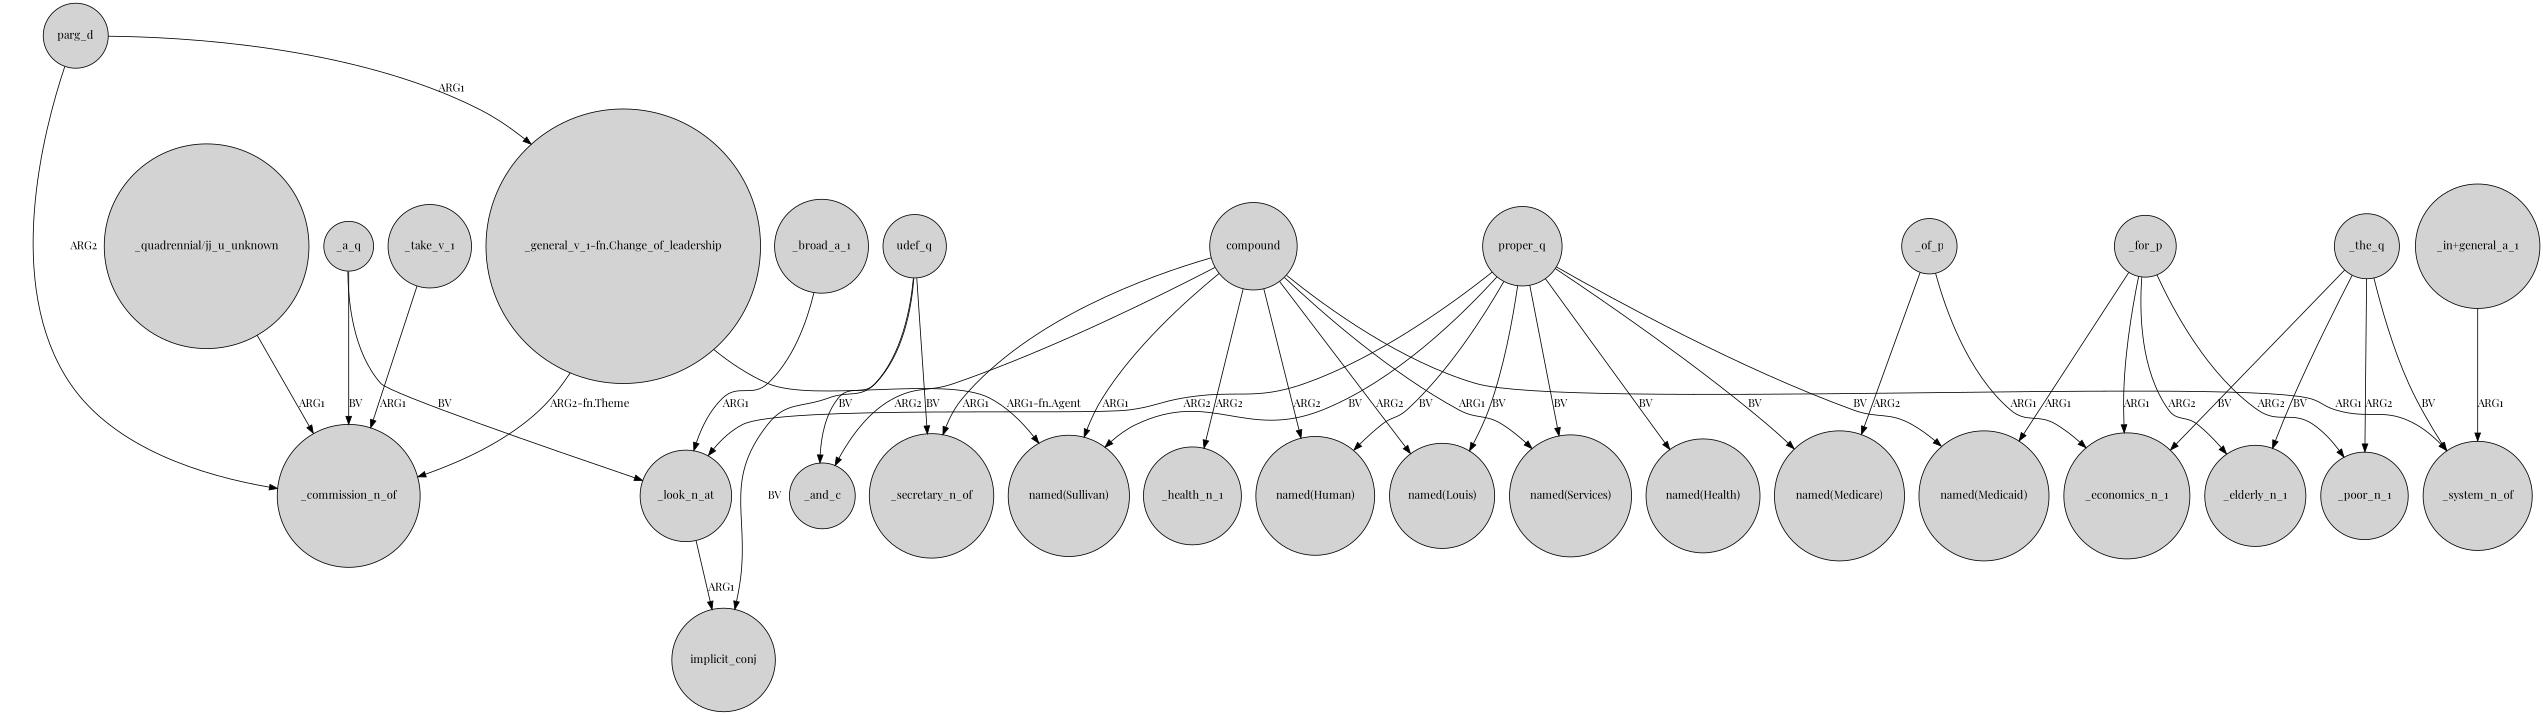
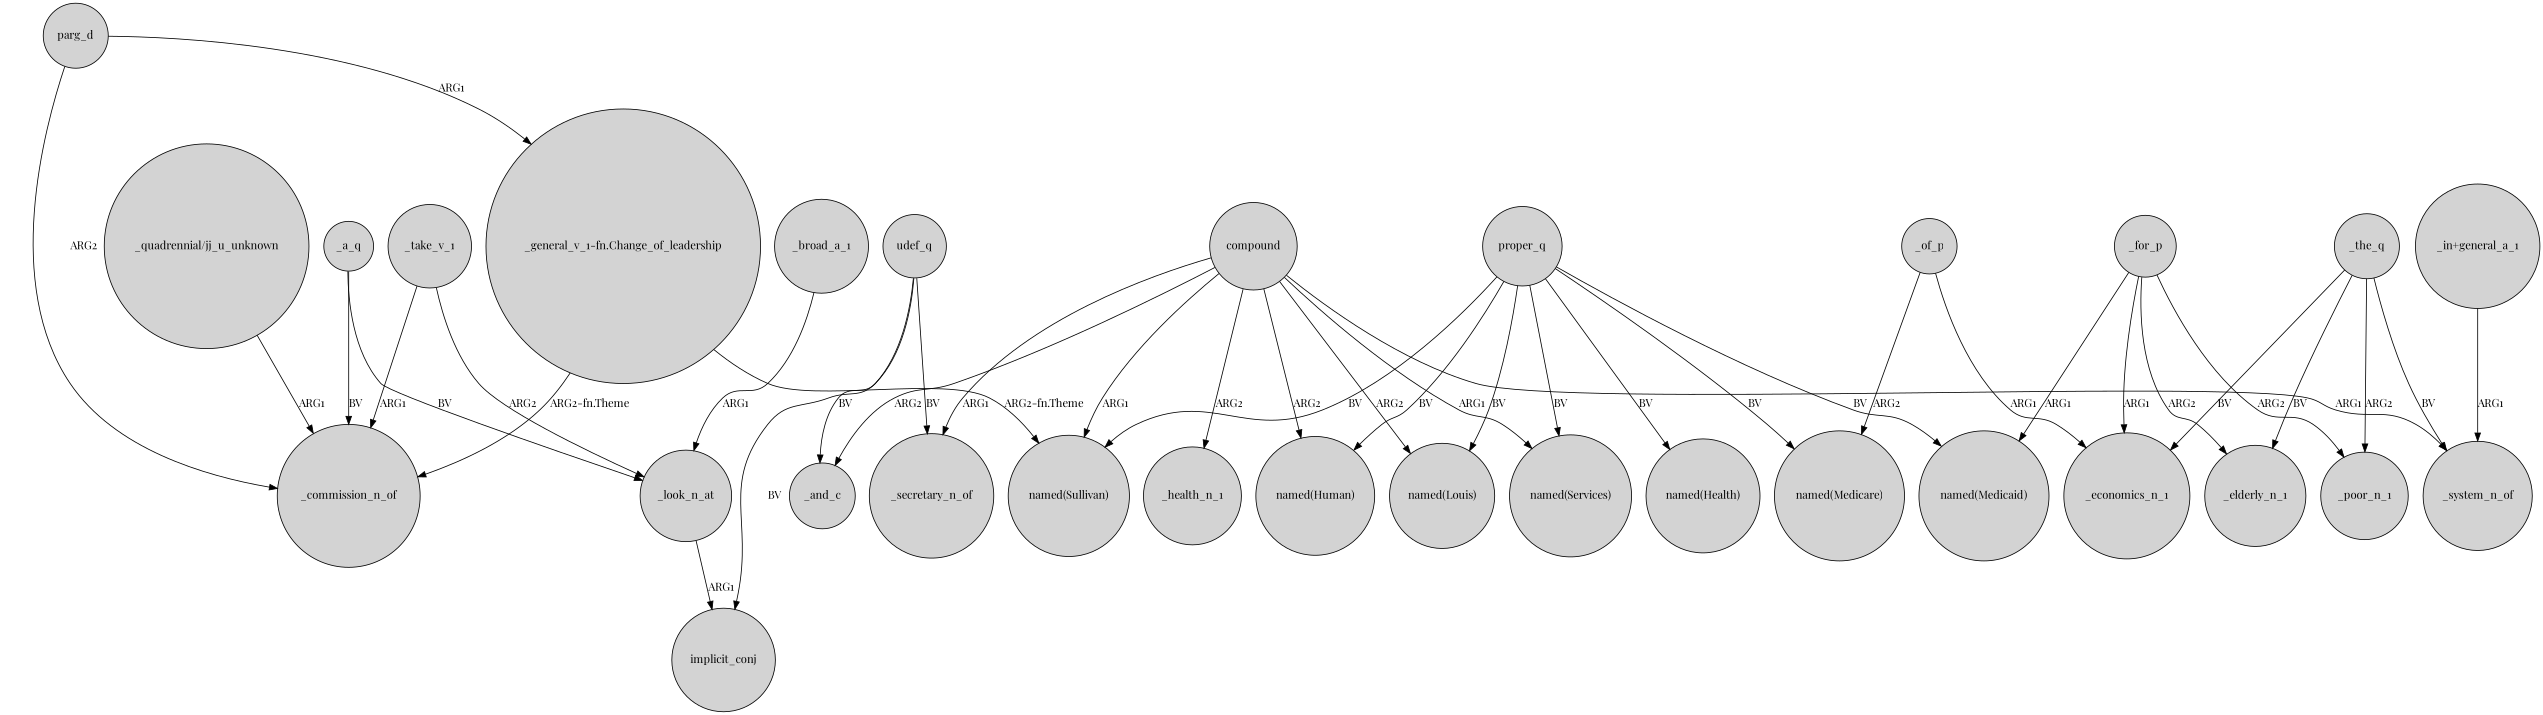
(1044, 404) -> (1044, 404)
(1115, 411) -> (509, 407)
